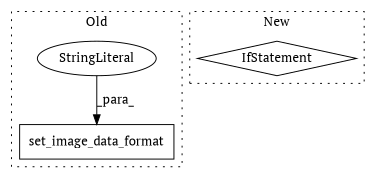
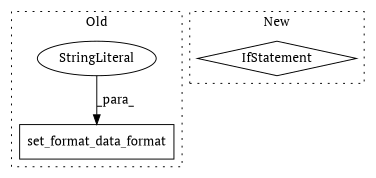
(97, 142) -> (97, 142)
